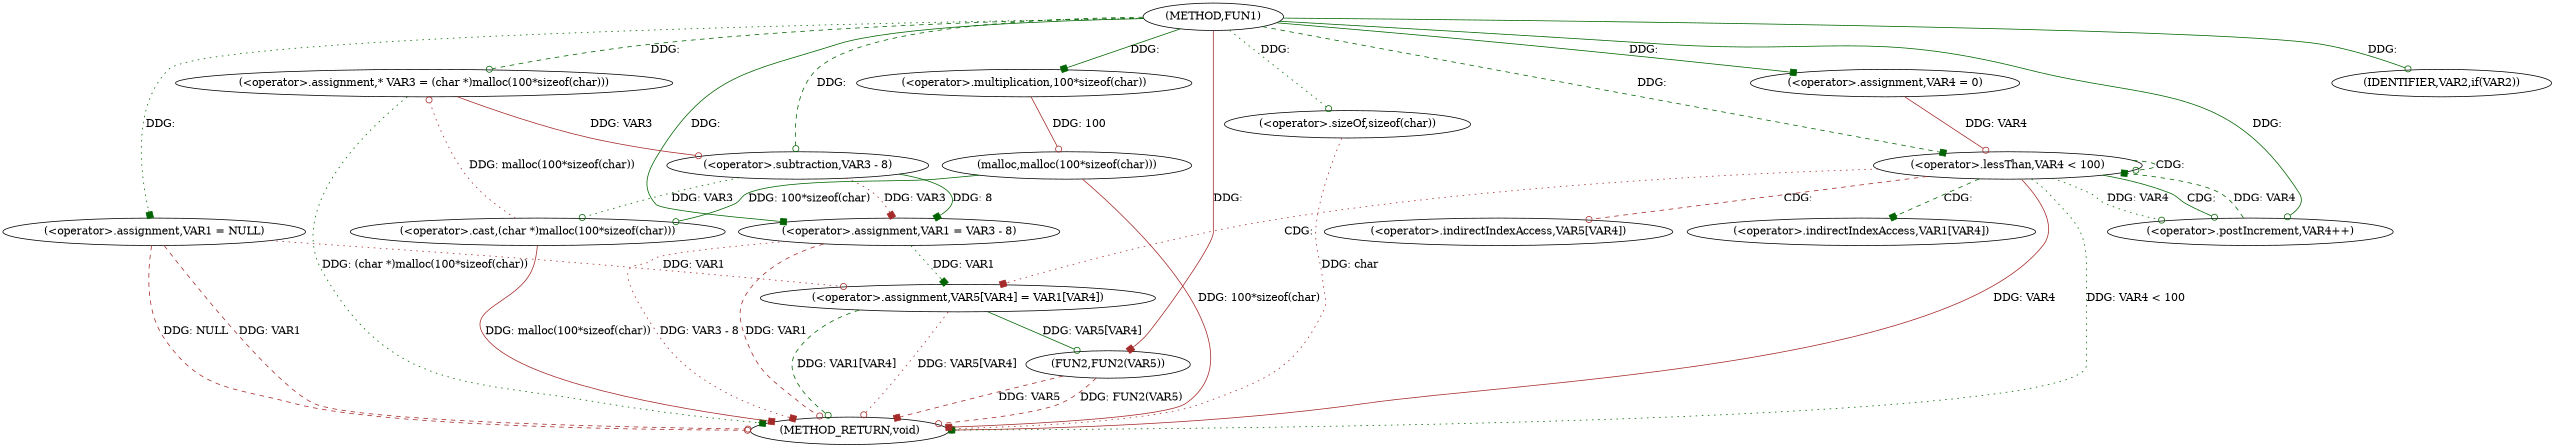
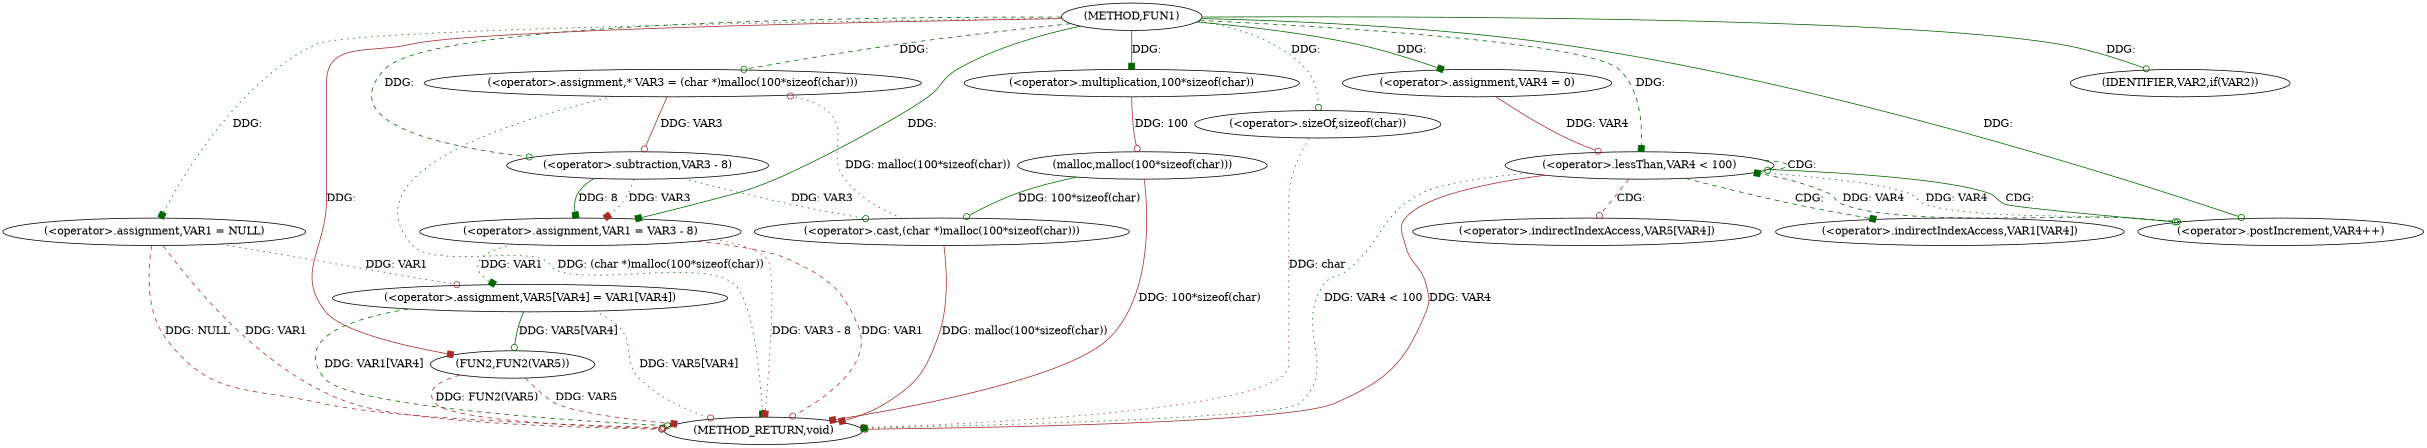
(1439, 198) -> none
